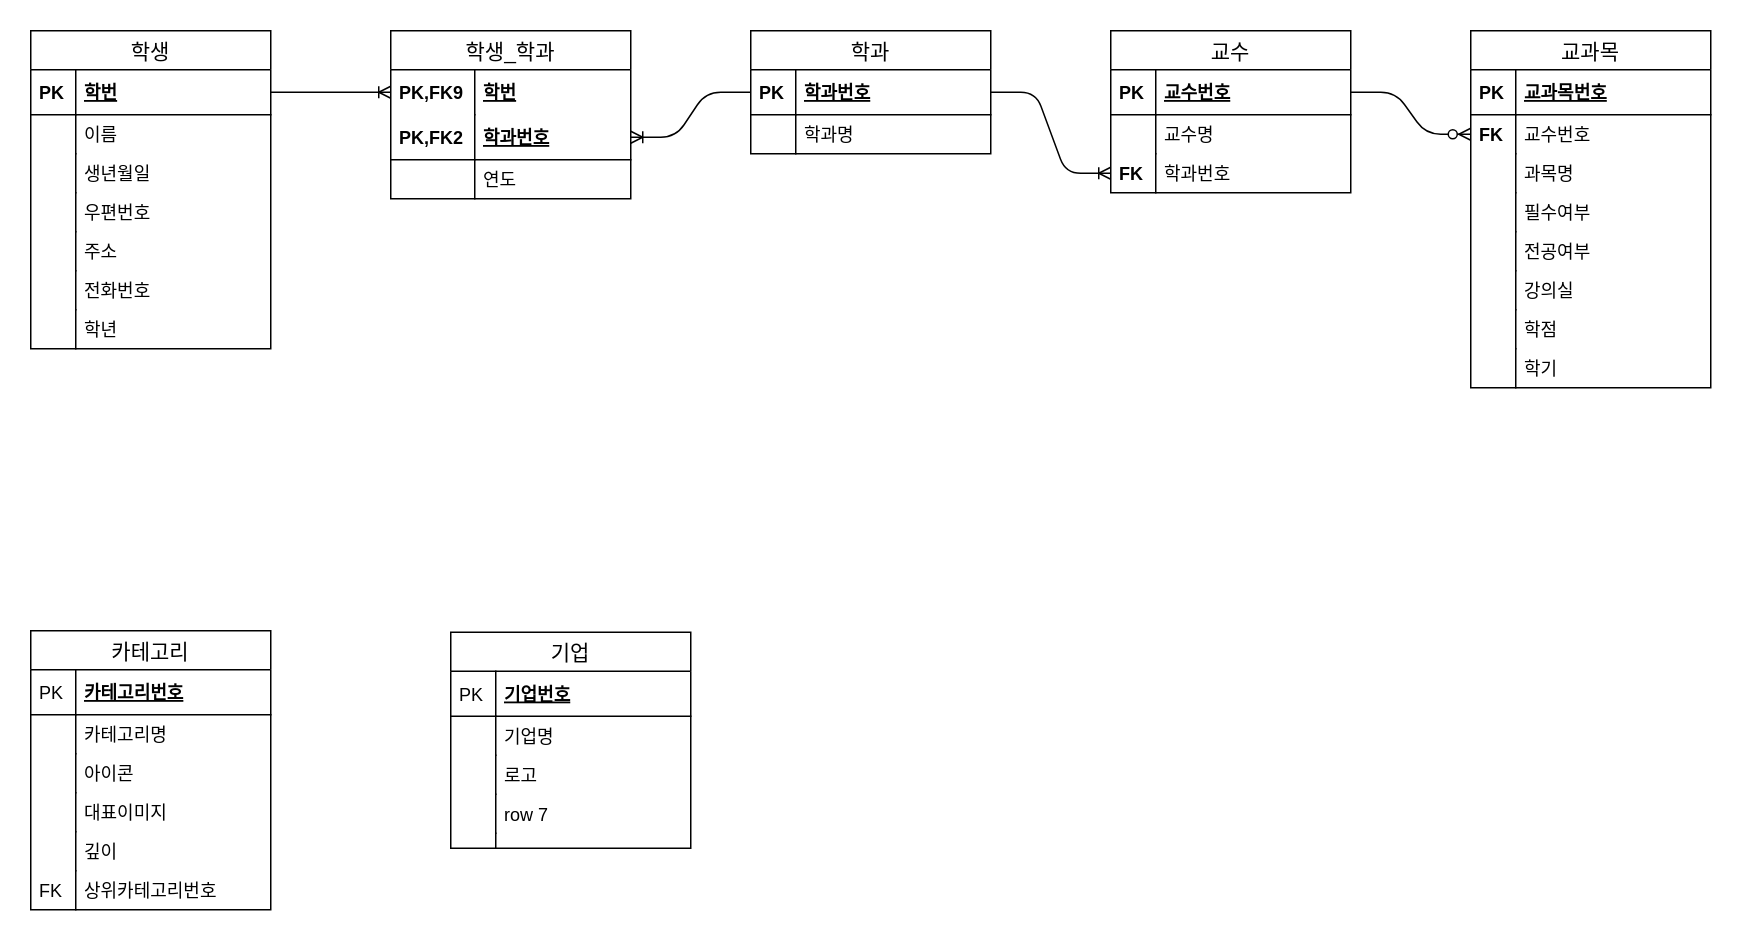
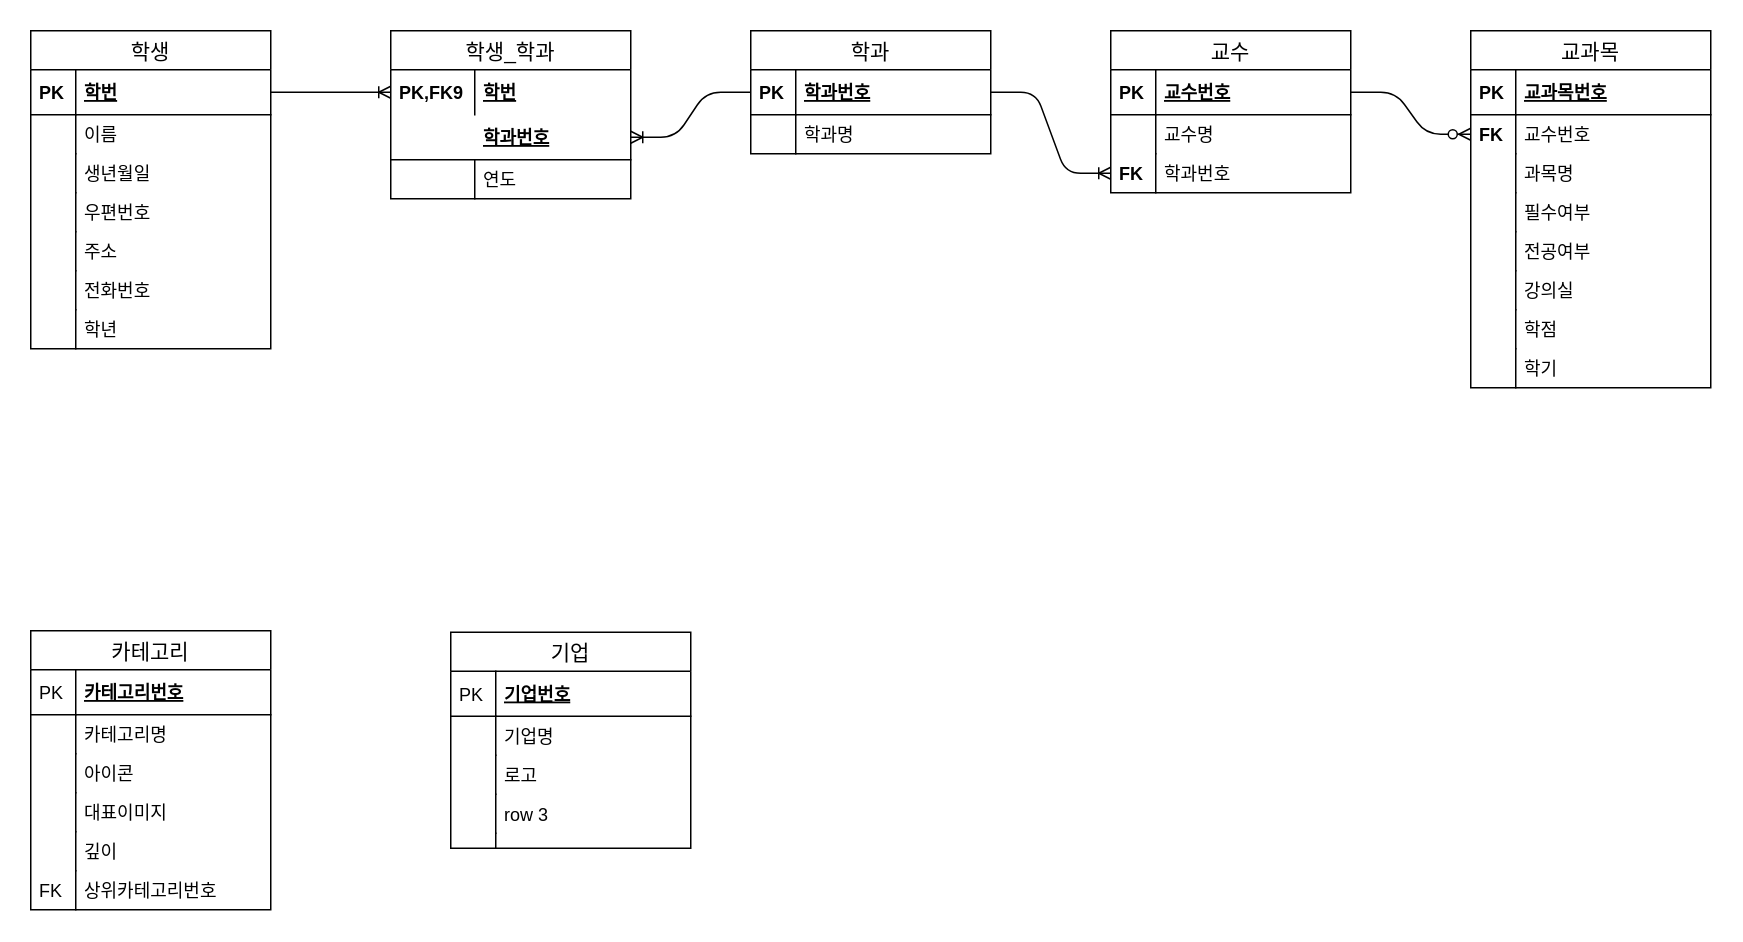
(433, 137) -> none
(527, 815) -> (527, 815)
